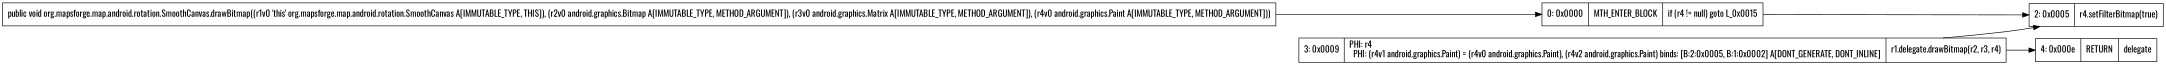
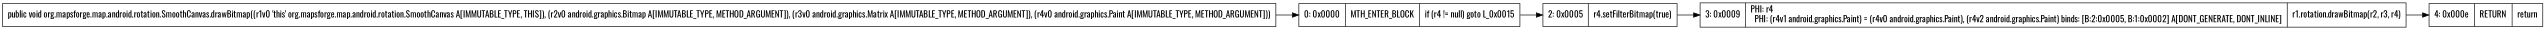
(1988, 34) -> (1685, 15)
(1946, 50) -> (2347, 15)
(2138, 50) -> (2527, 15)
